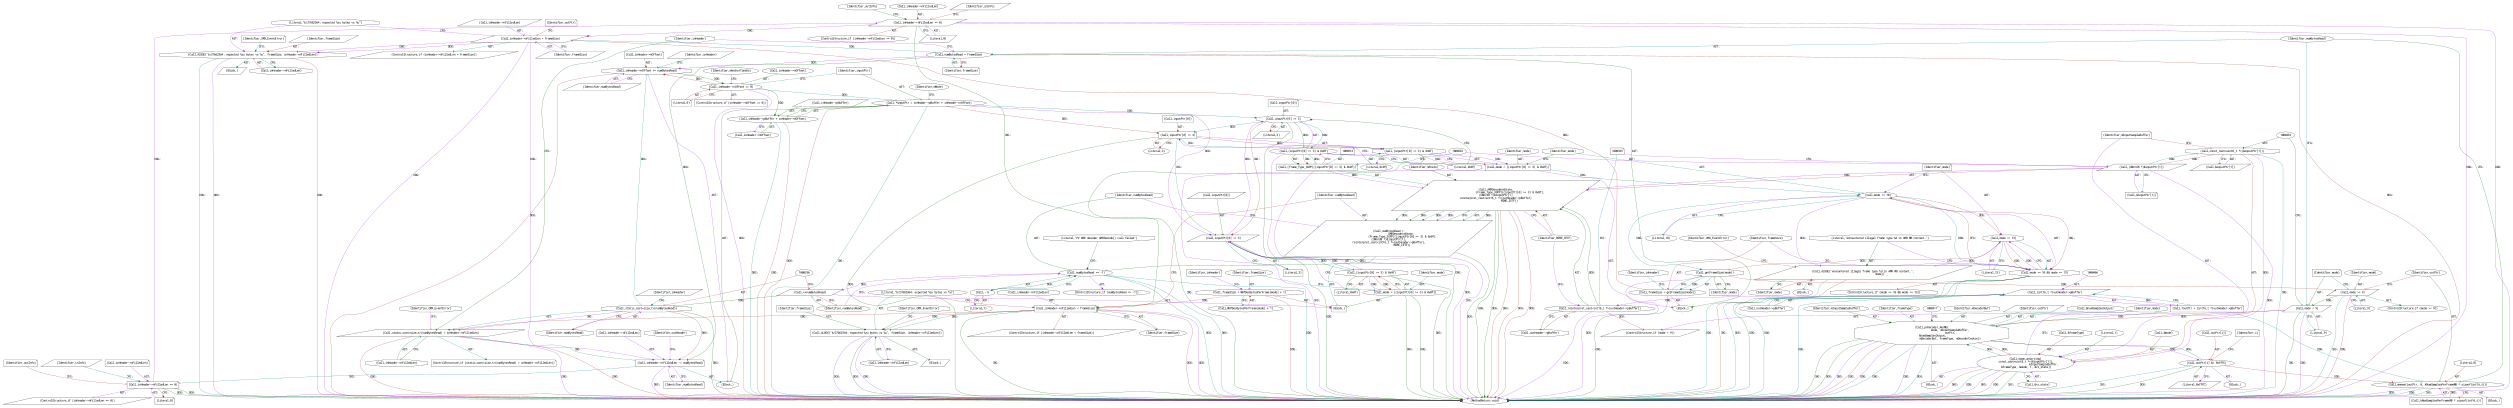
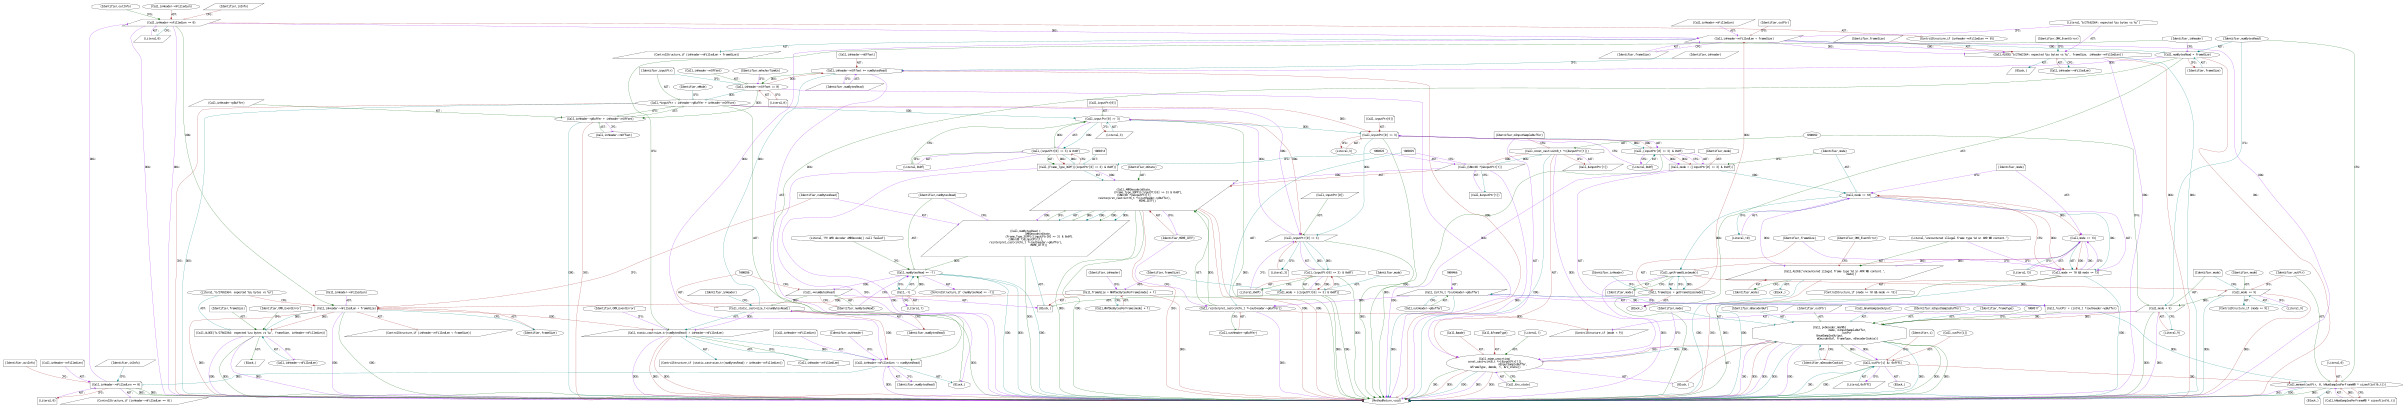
(731, 103) -> none
(1760, 209) -> (1753, 212)
none -> (1823, 363)
